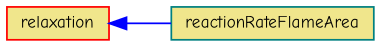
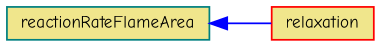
(149, 23) -> (249, 23)
